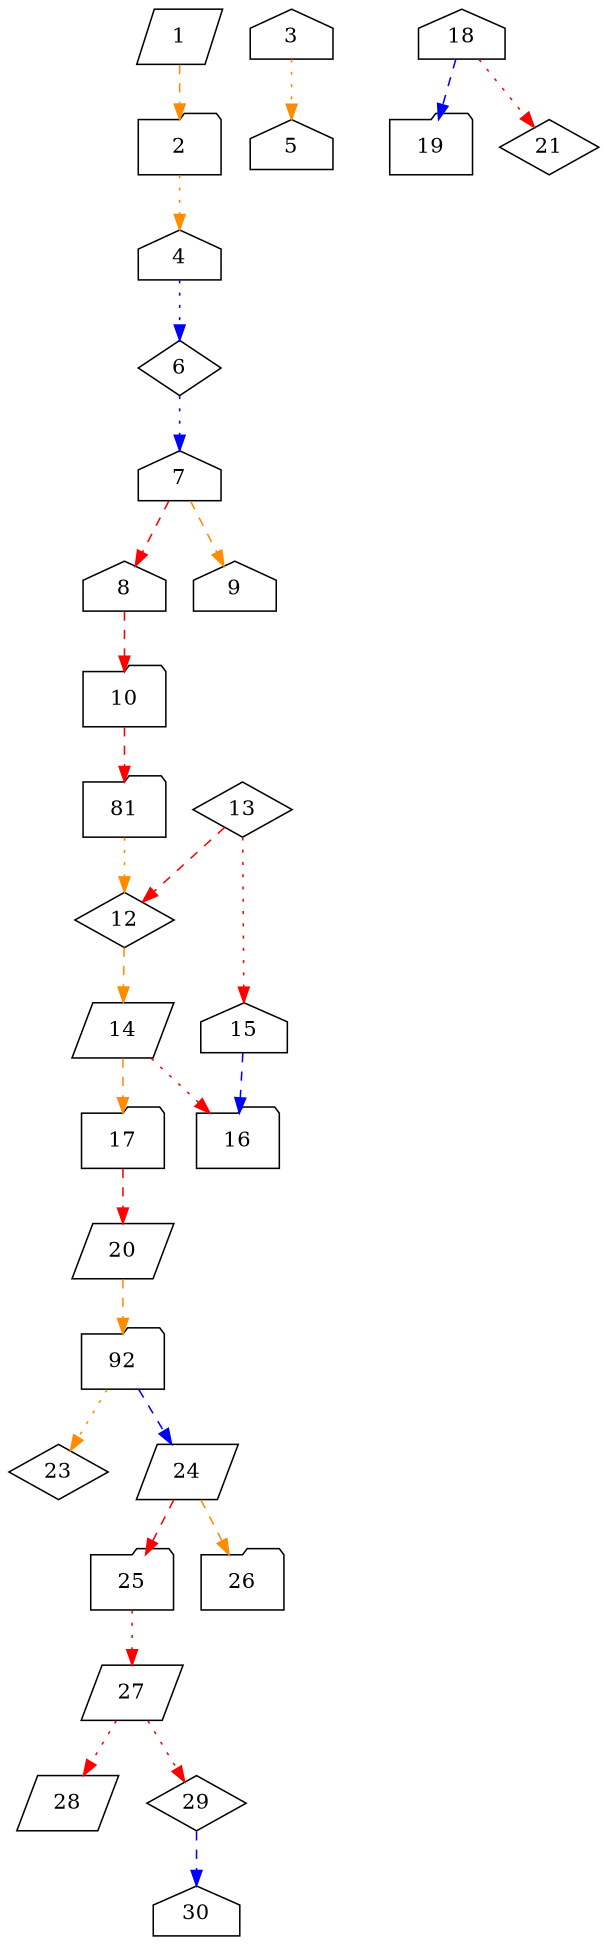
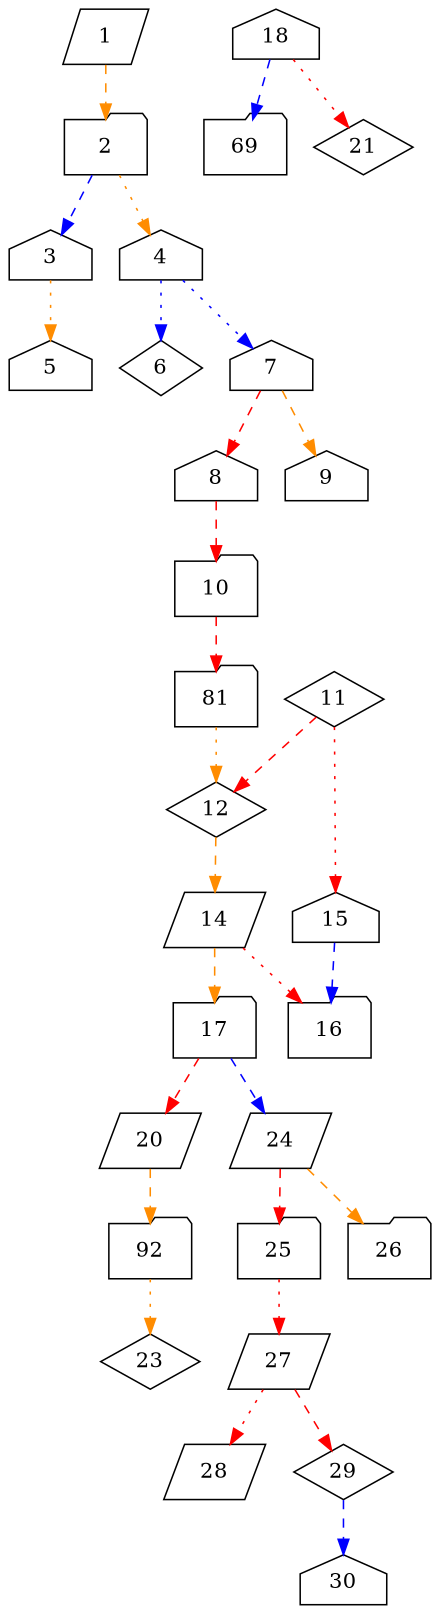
(431, 147) -> (245, 147)
none -> (80, 198)
(180, 416) -> (212, 309)
(243, 810) -> (334, 699)
(151, 1410) -> (244, 1079)
(162, 1745) -> (309, 1414)
